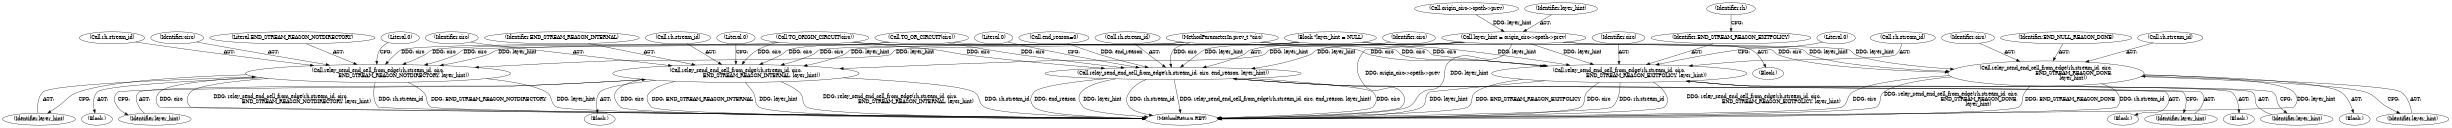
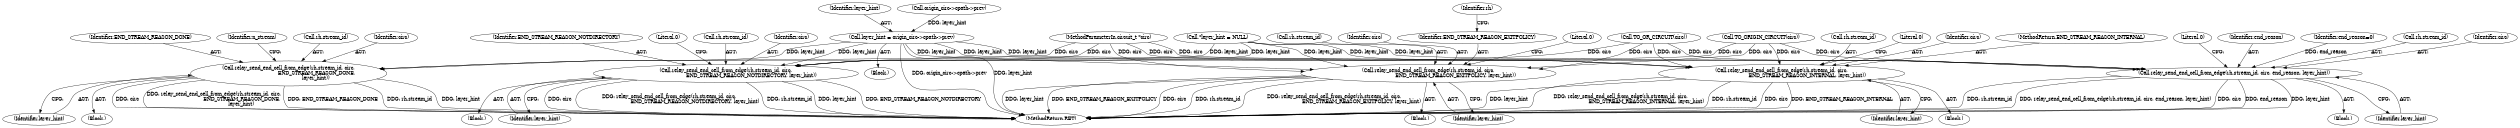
none -> (252, 38)
(292, 38) -> (556, 38)
(562, 38) -> (2081, 38)
(1054, 38) -> (2344, 38)
(1222, 38) -> (1108, 38)
(1330, 38) -> (1217, 38)
(2066, 38) -> (140, 38)
none -> (2256, 38)
